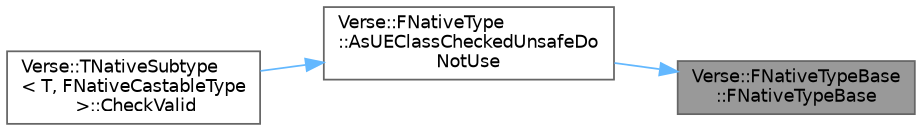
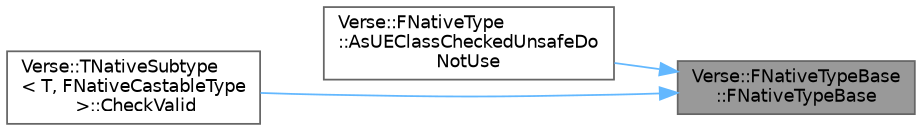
(283, 68) -> (460, 96)
